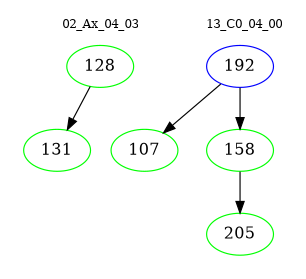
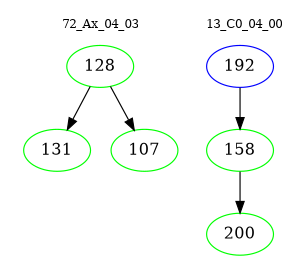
(101, 25) -> (101, 25)
(205, 97) -> (120, 103)
(240, 234) -> (240, 234)
